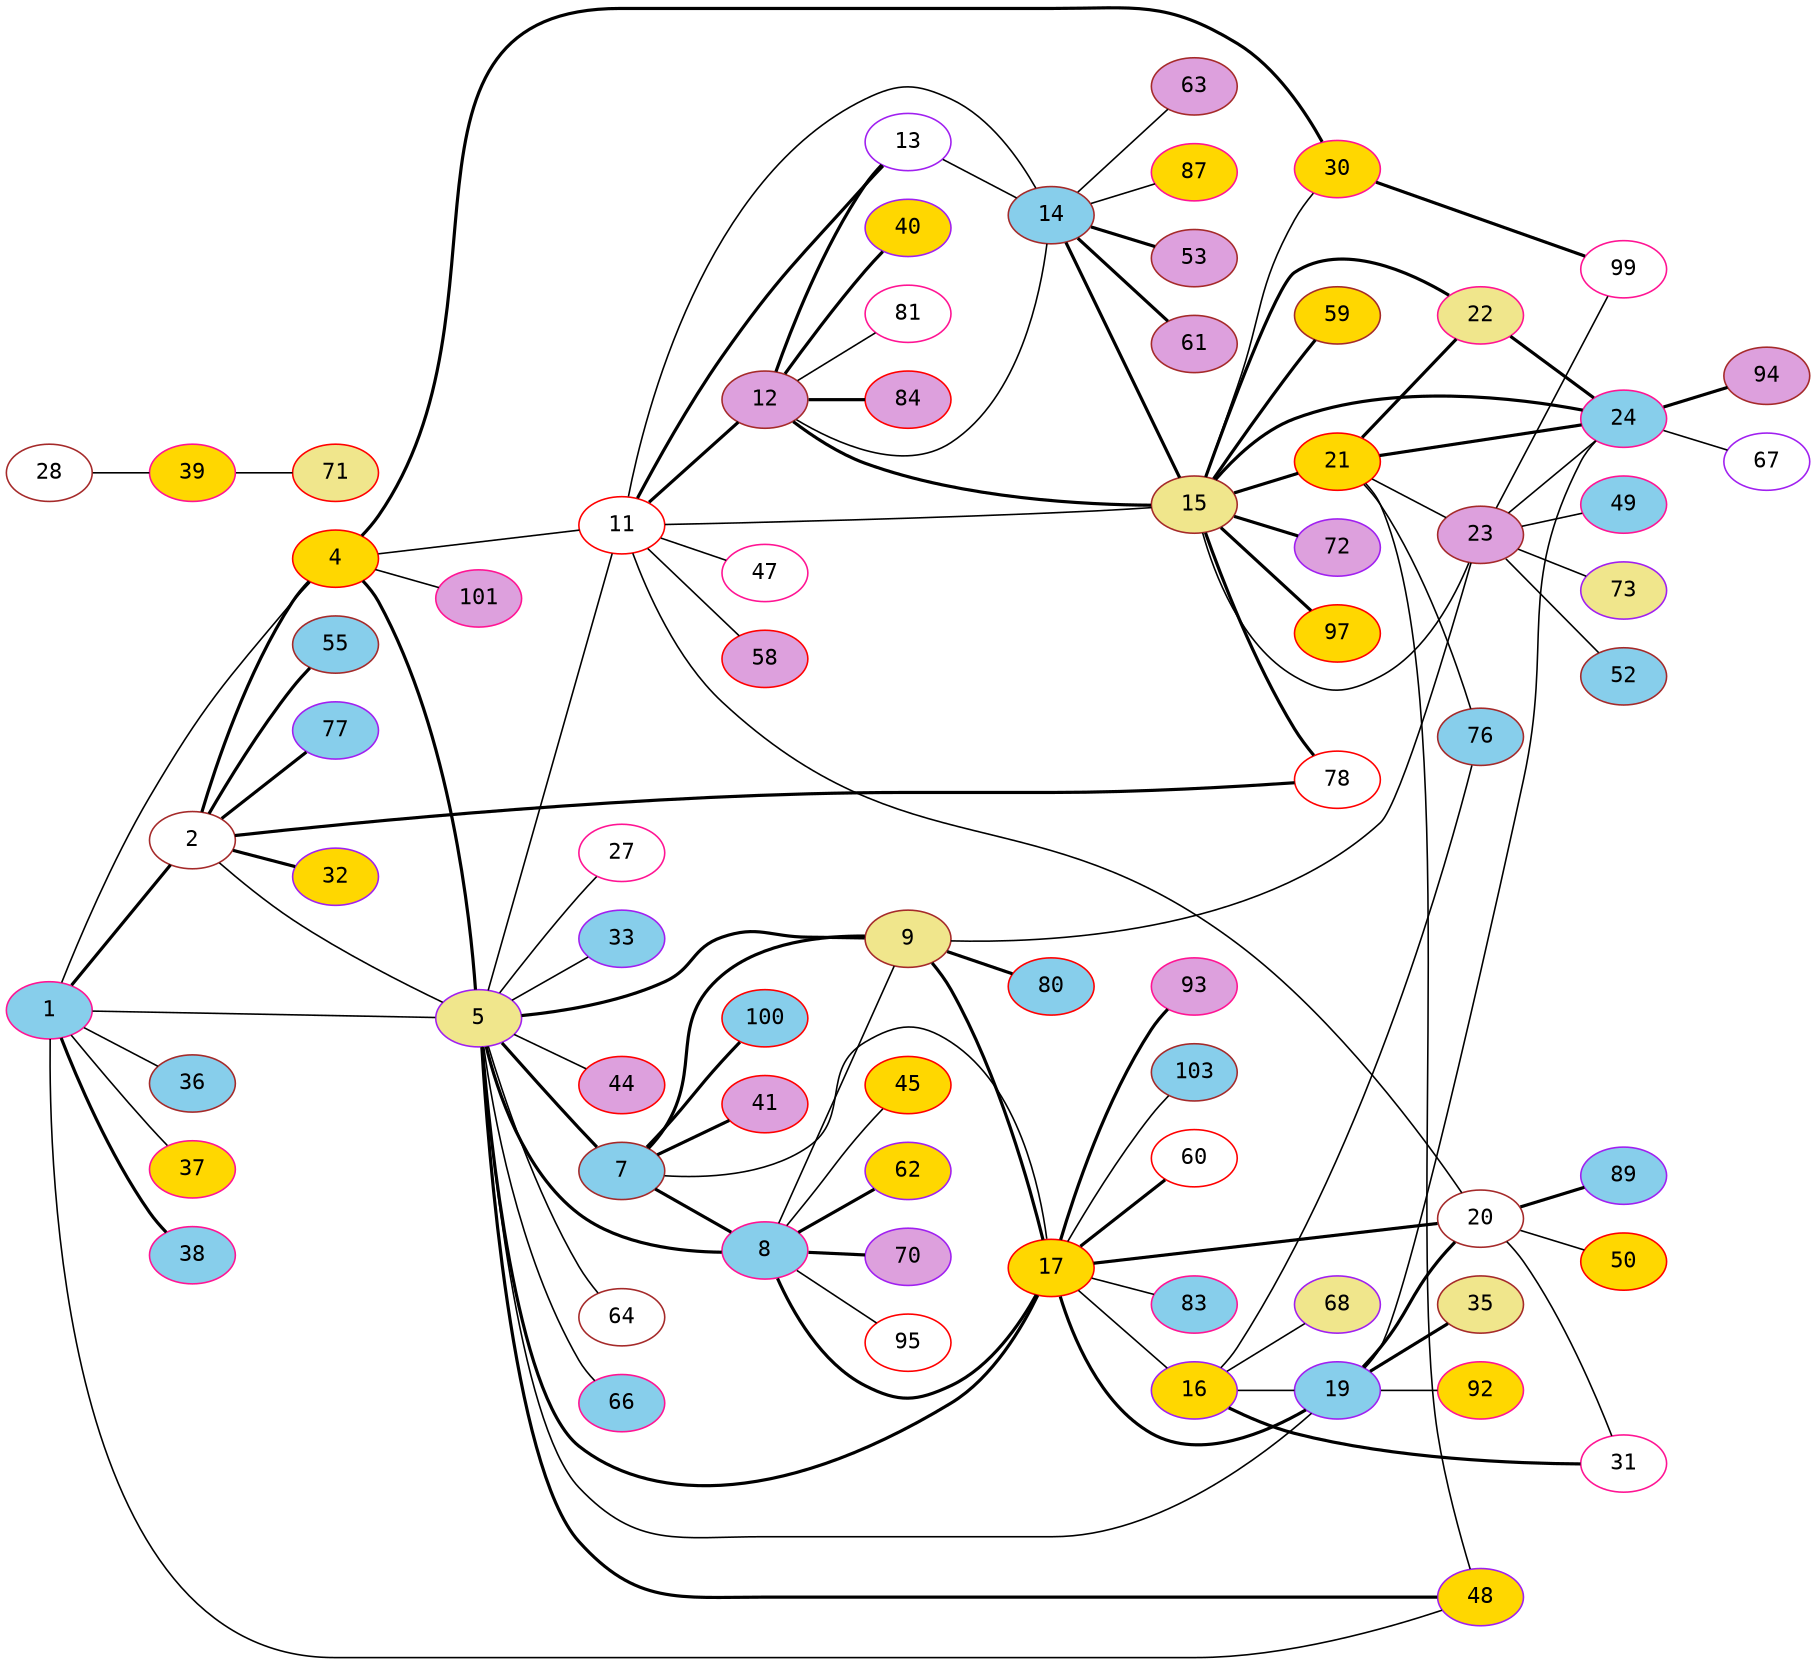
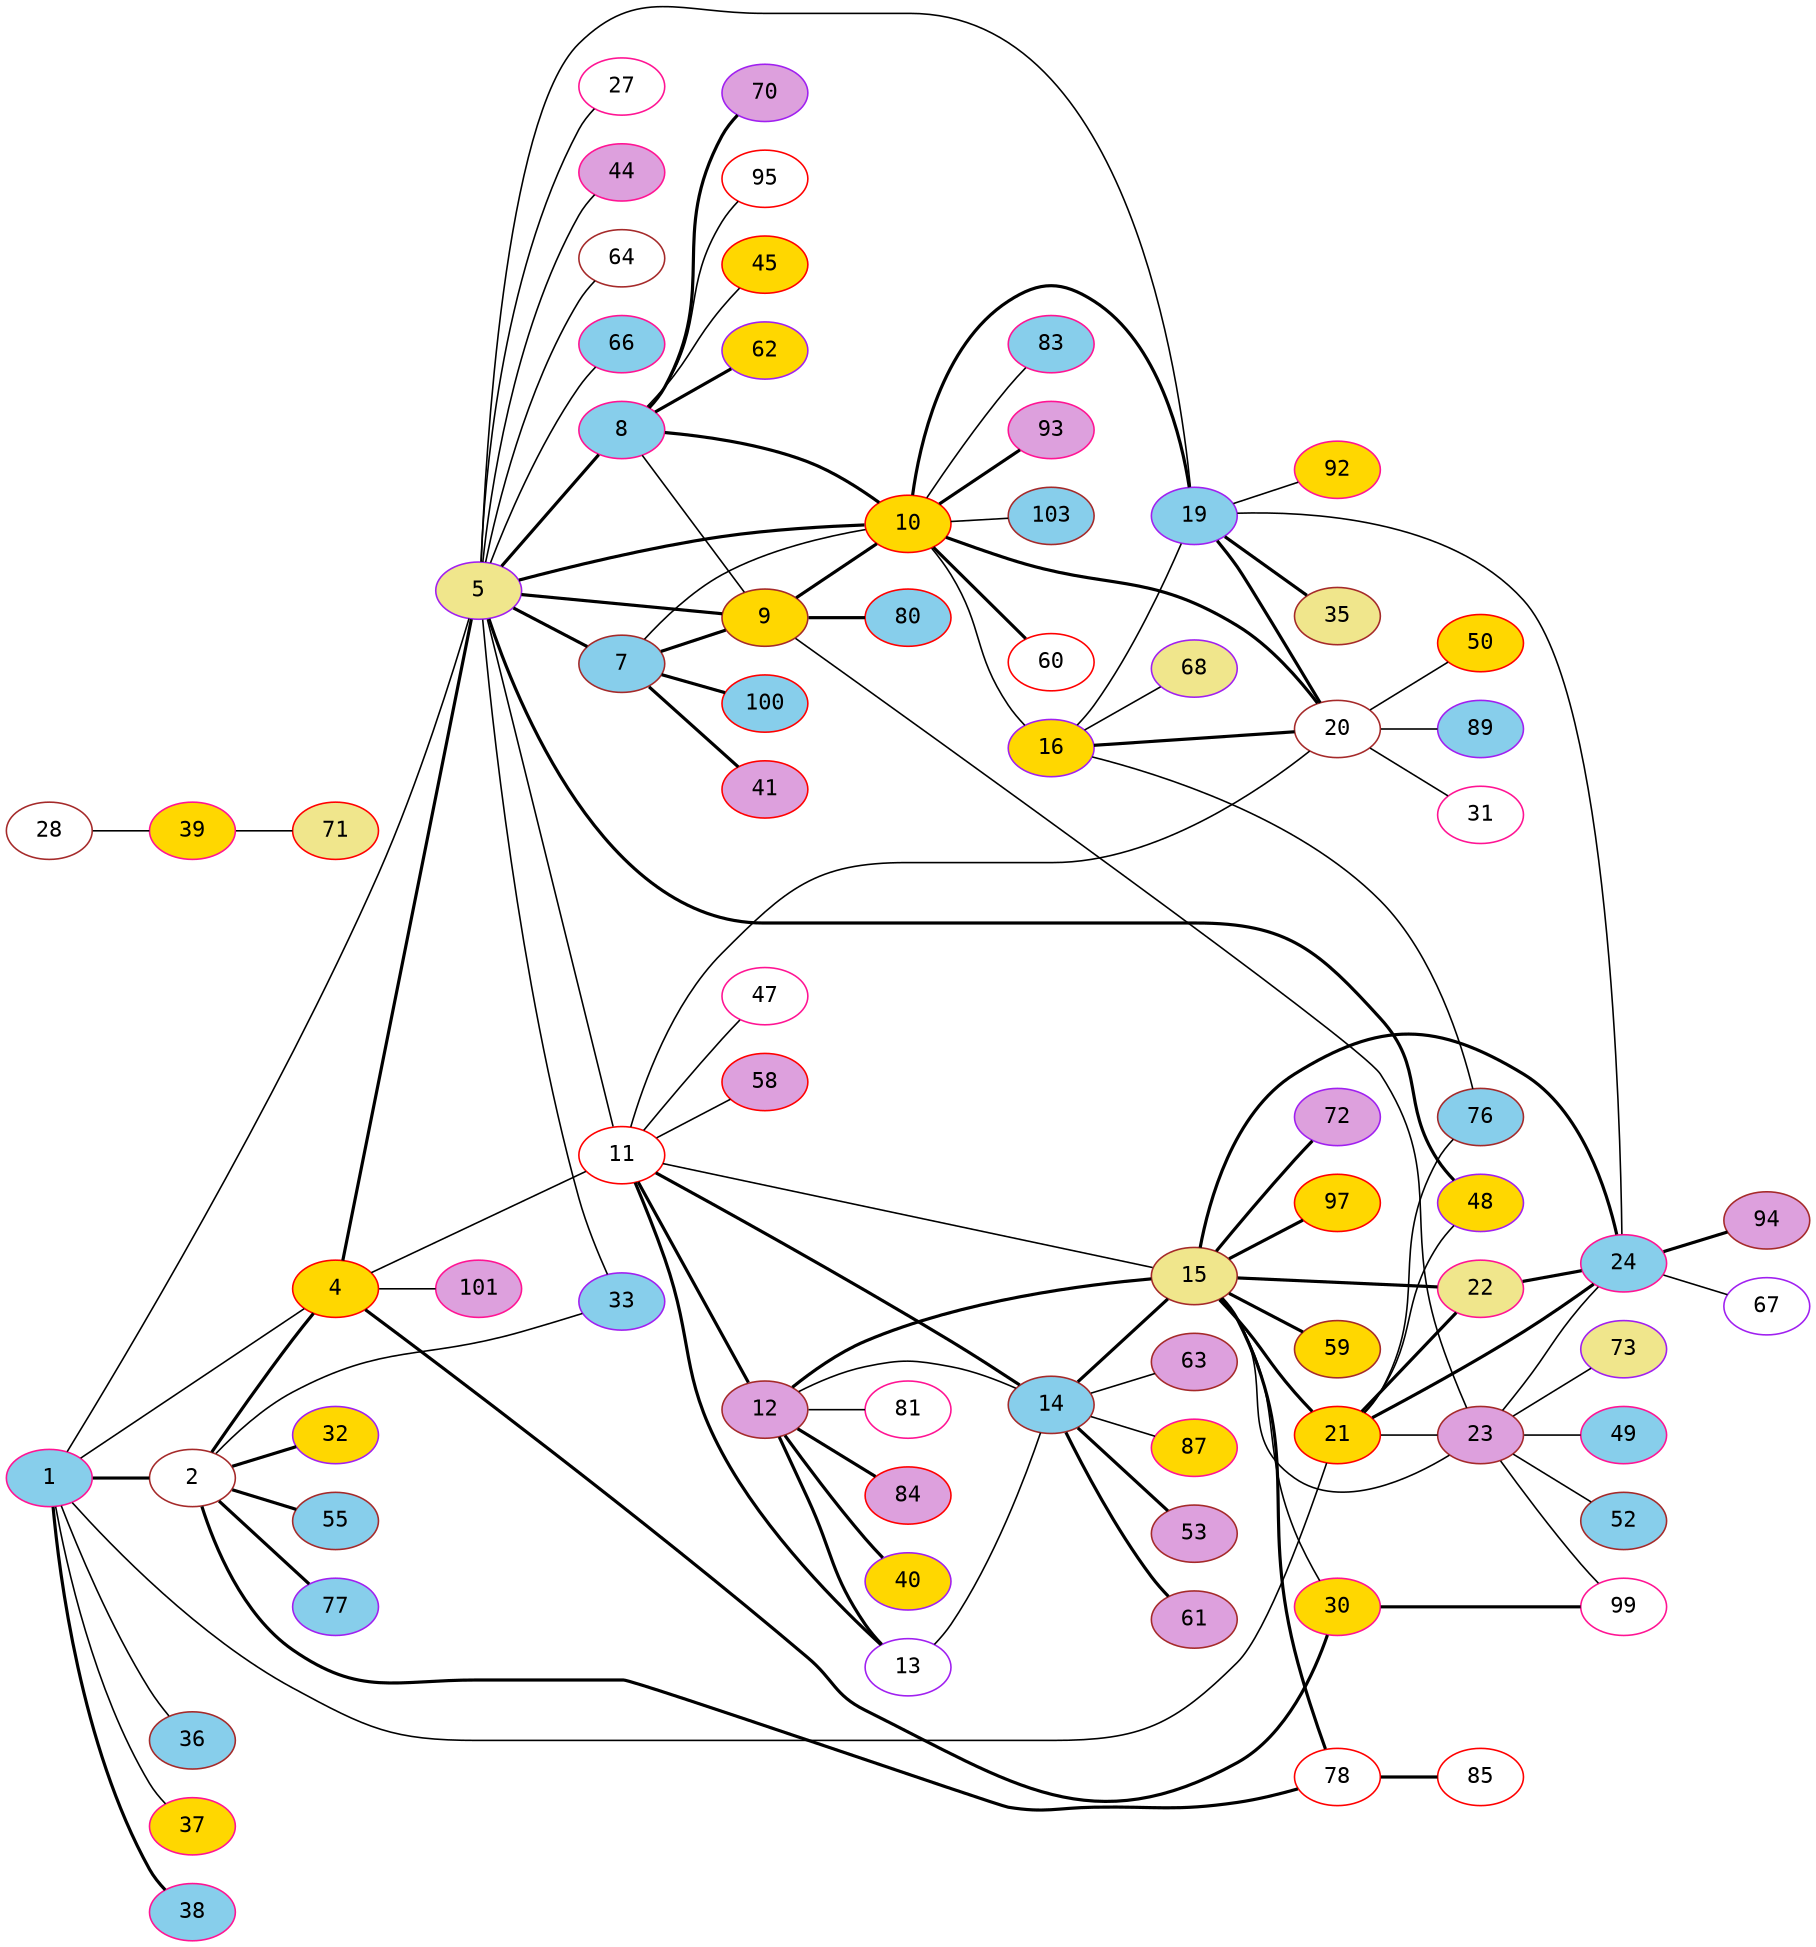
(764, 181) -> (840, 1276)
(908, 939) -> (765, 618)
(326, 940) -> (388, 1357)
(622, 1085) -> (622, 172)
(1552, 1197) -> (1409, 729)
(693, 1211) -> none
(1051, 1268) -> (908, 524)
(1401, 1453) -> (1194, 739)
(518, 1658) -> (737, 1740)
none -> (1481, 1777)
